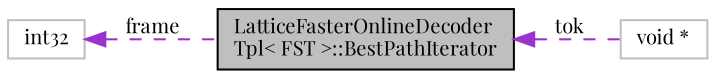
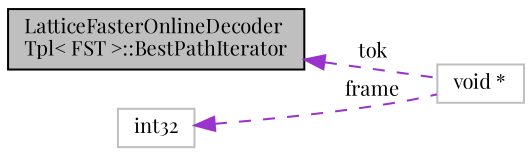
(161, 39) -> (326, 113)
